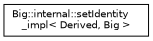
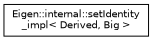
(76, 20) -> (76, 20)
